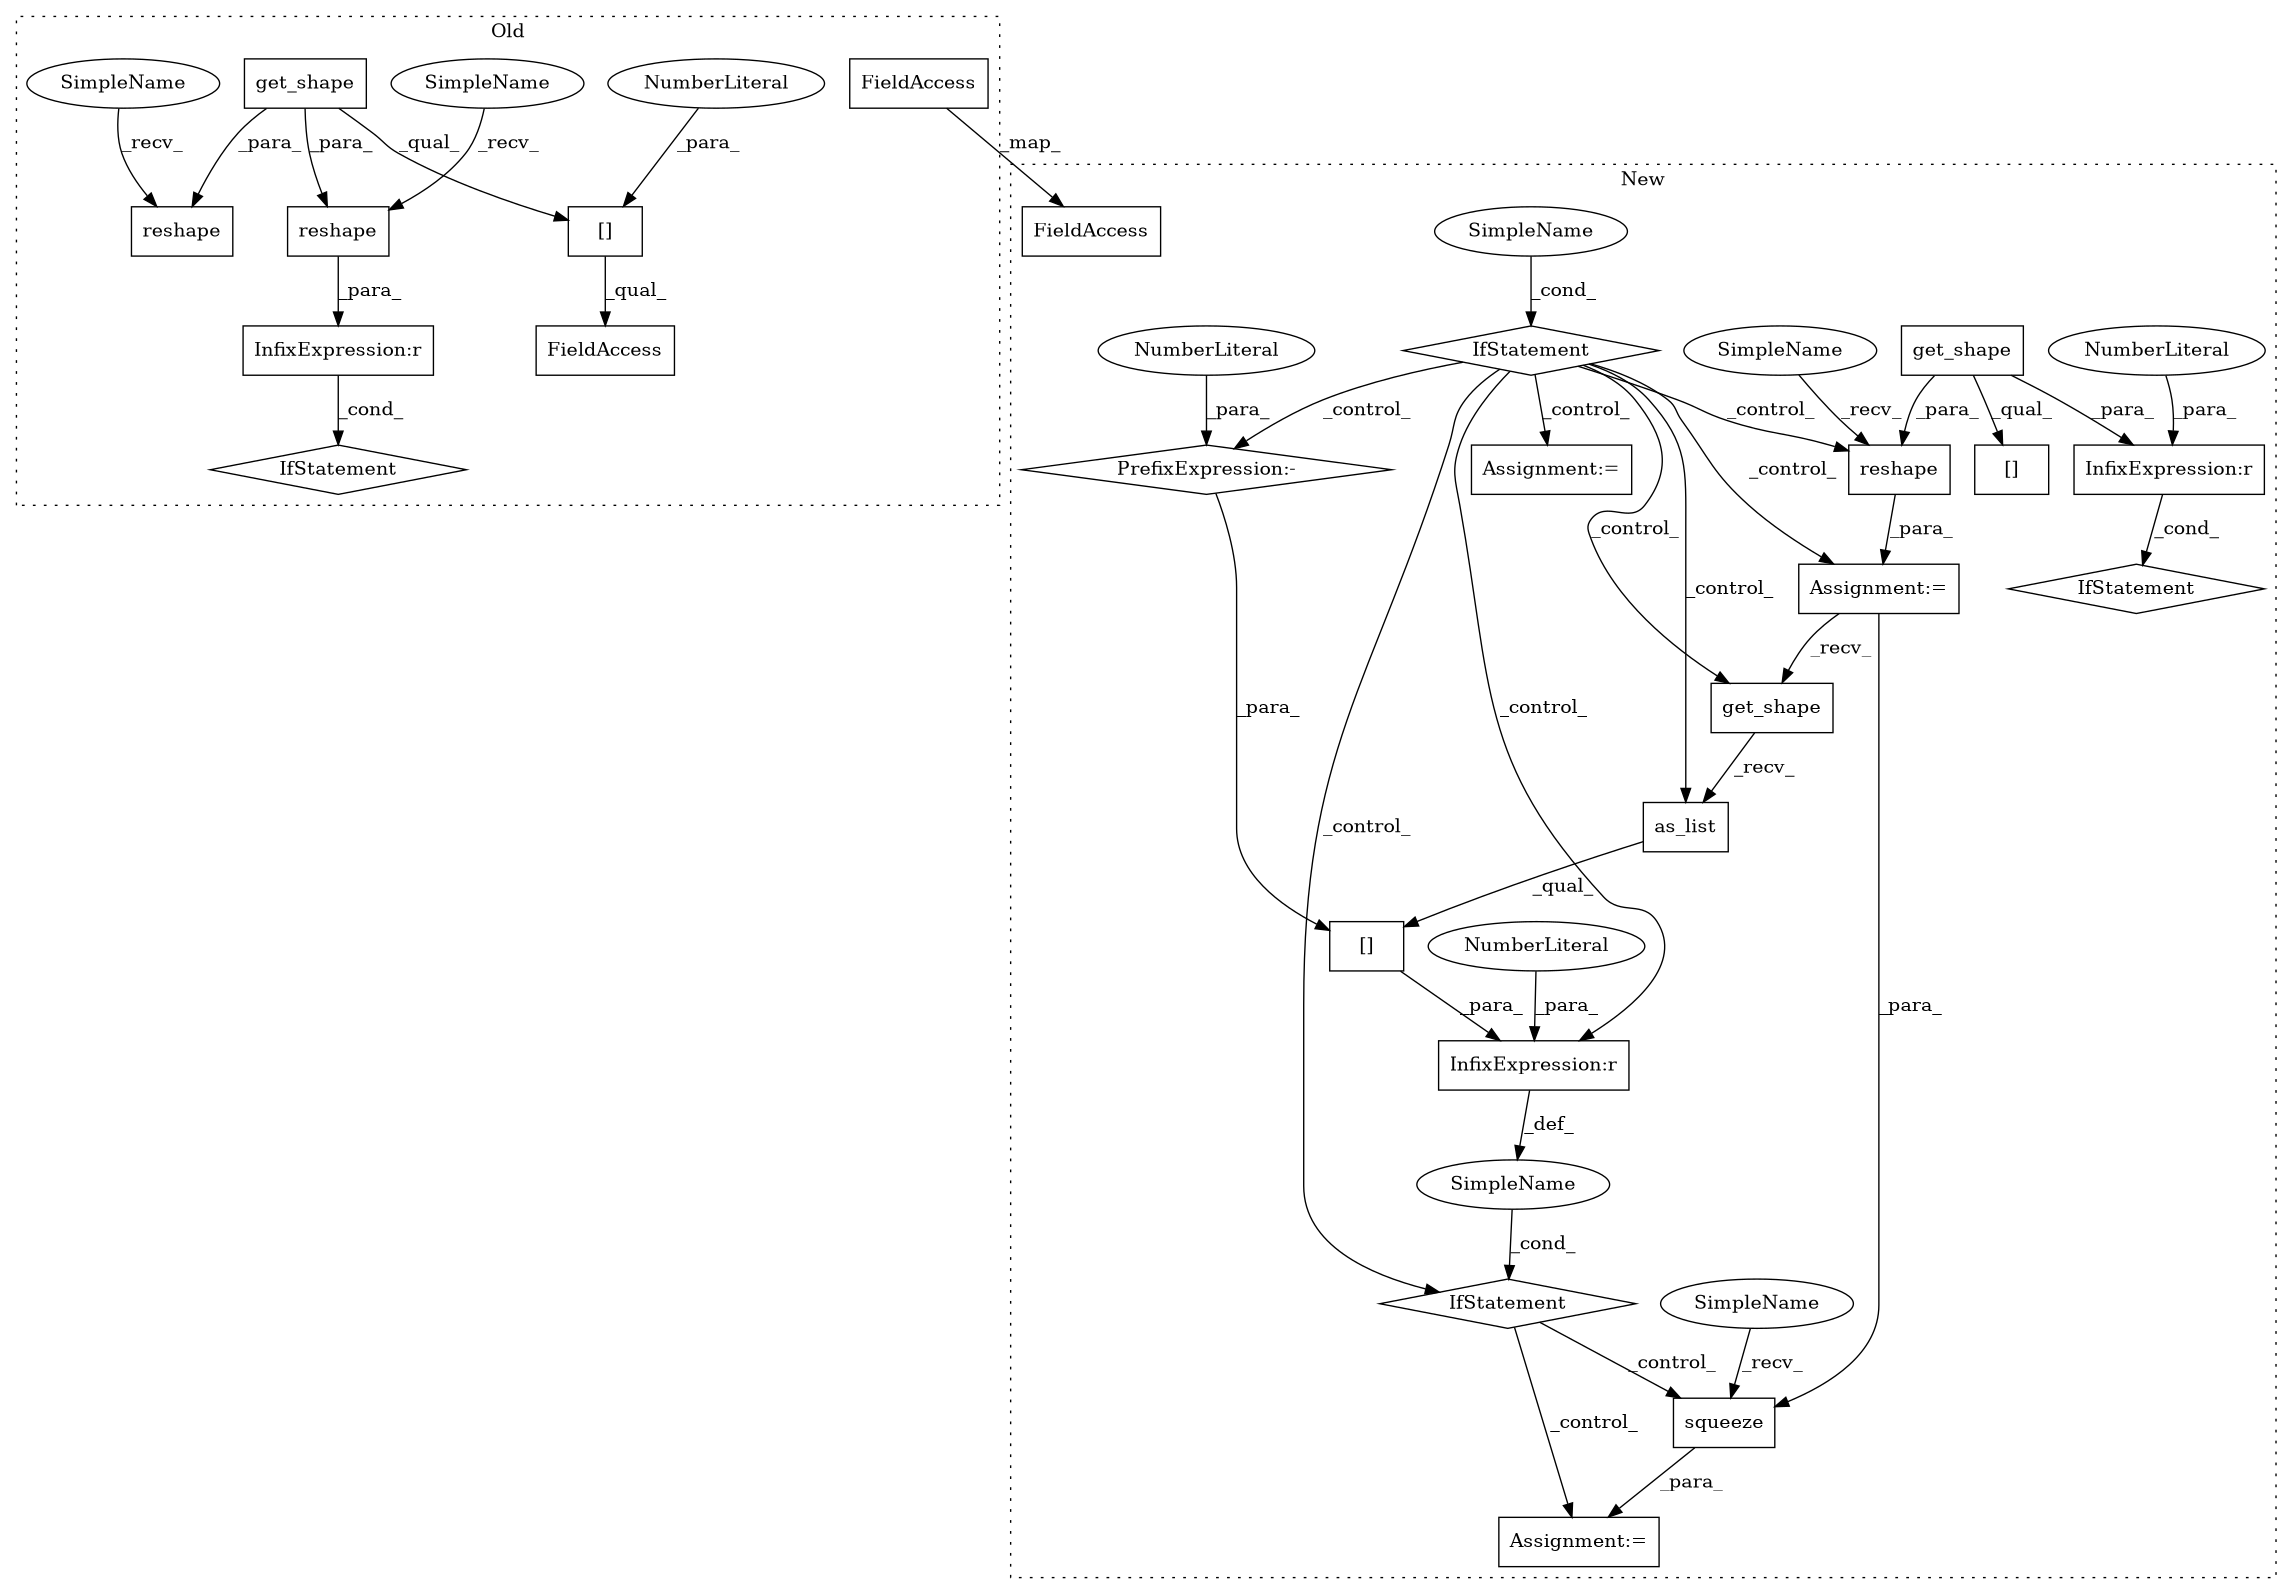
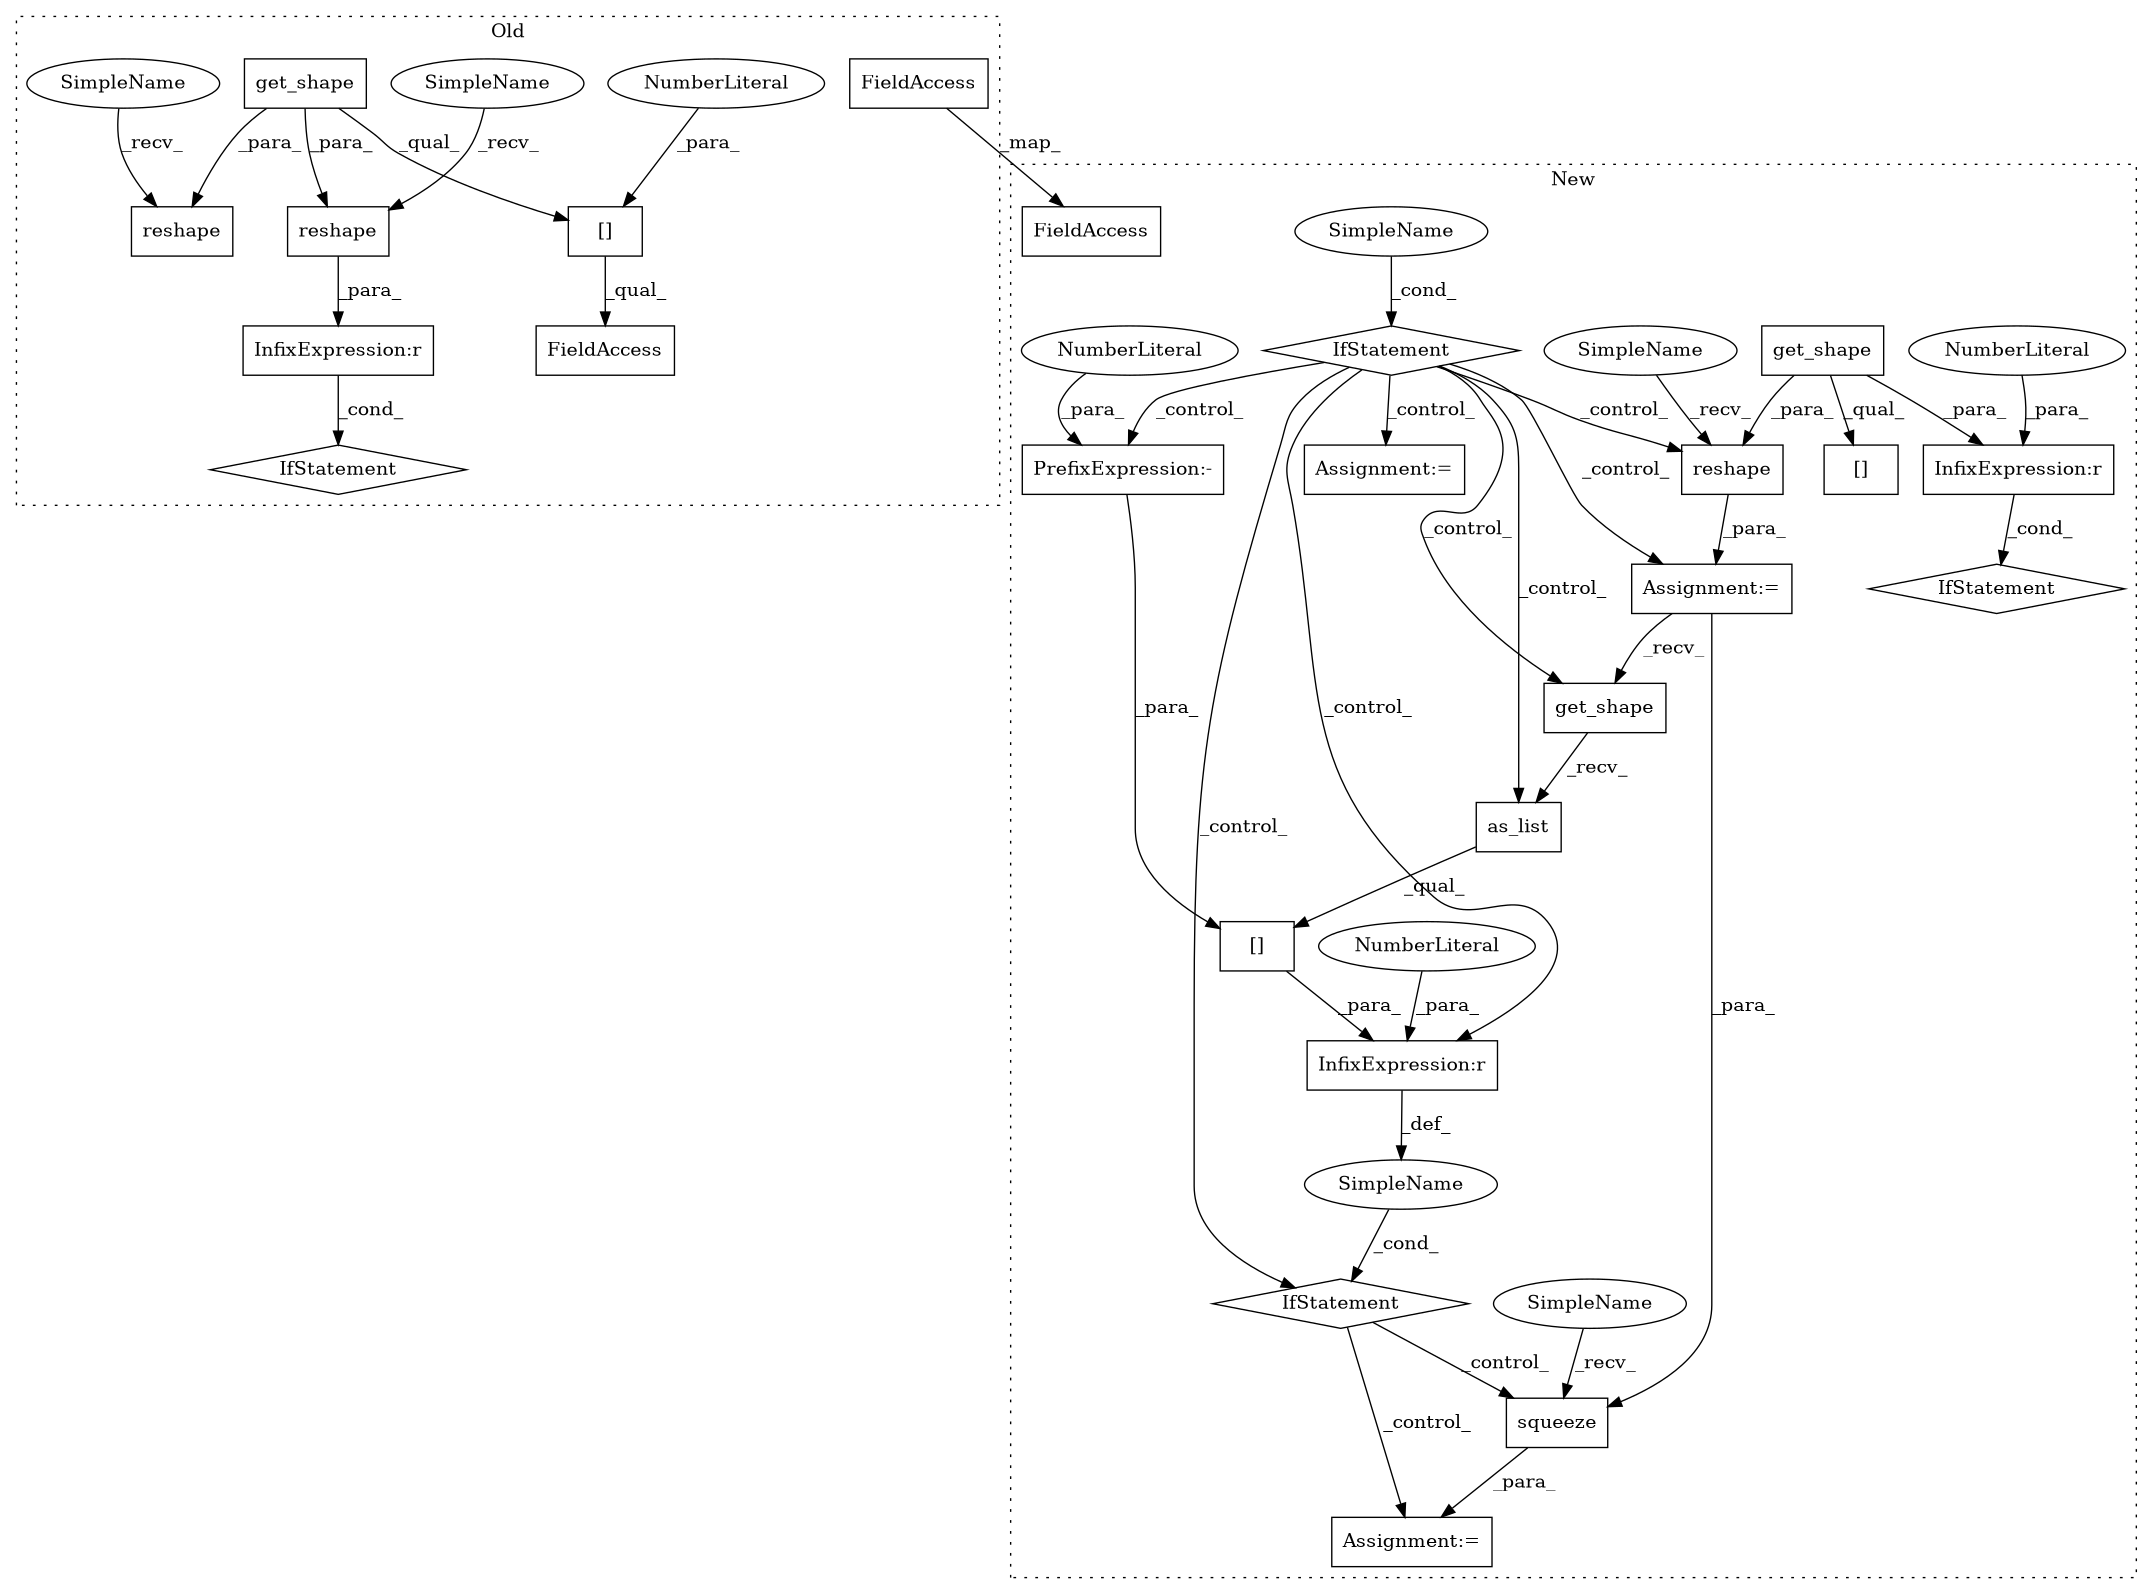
(1206, 470) -> (1123, 470)
